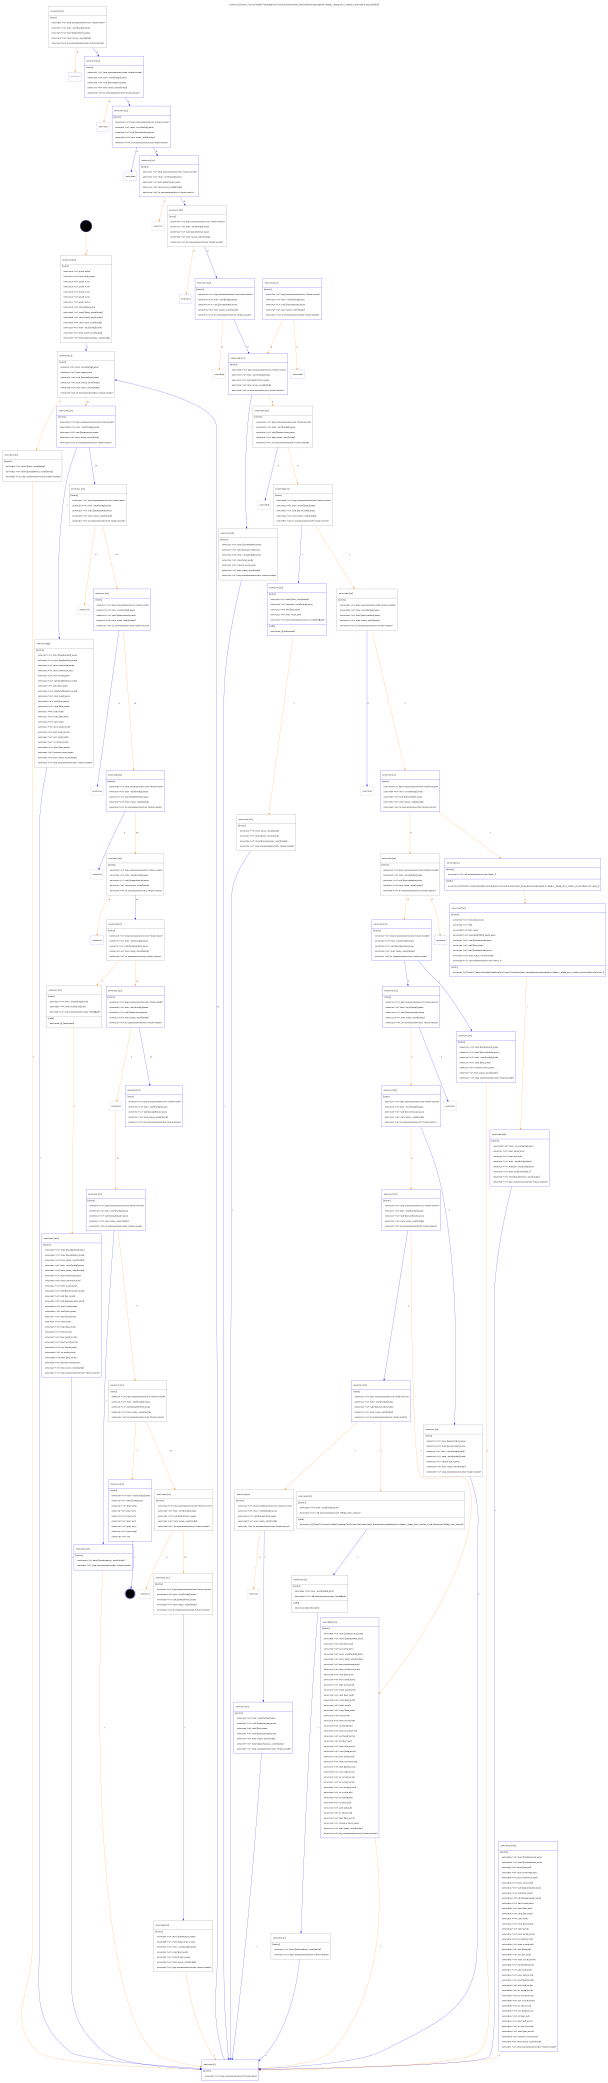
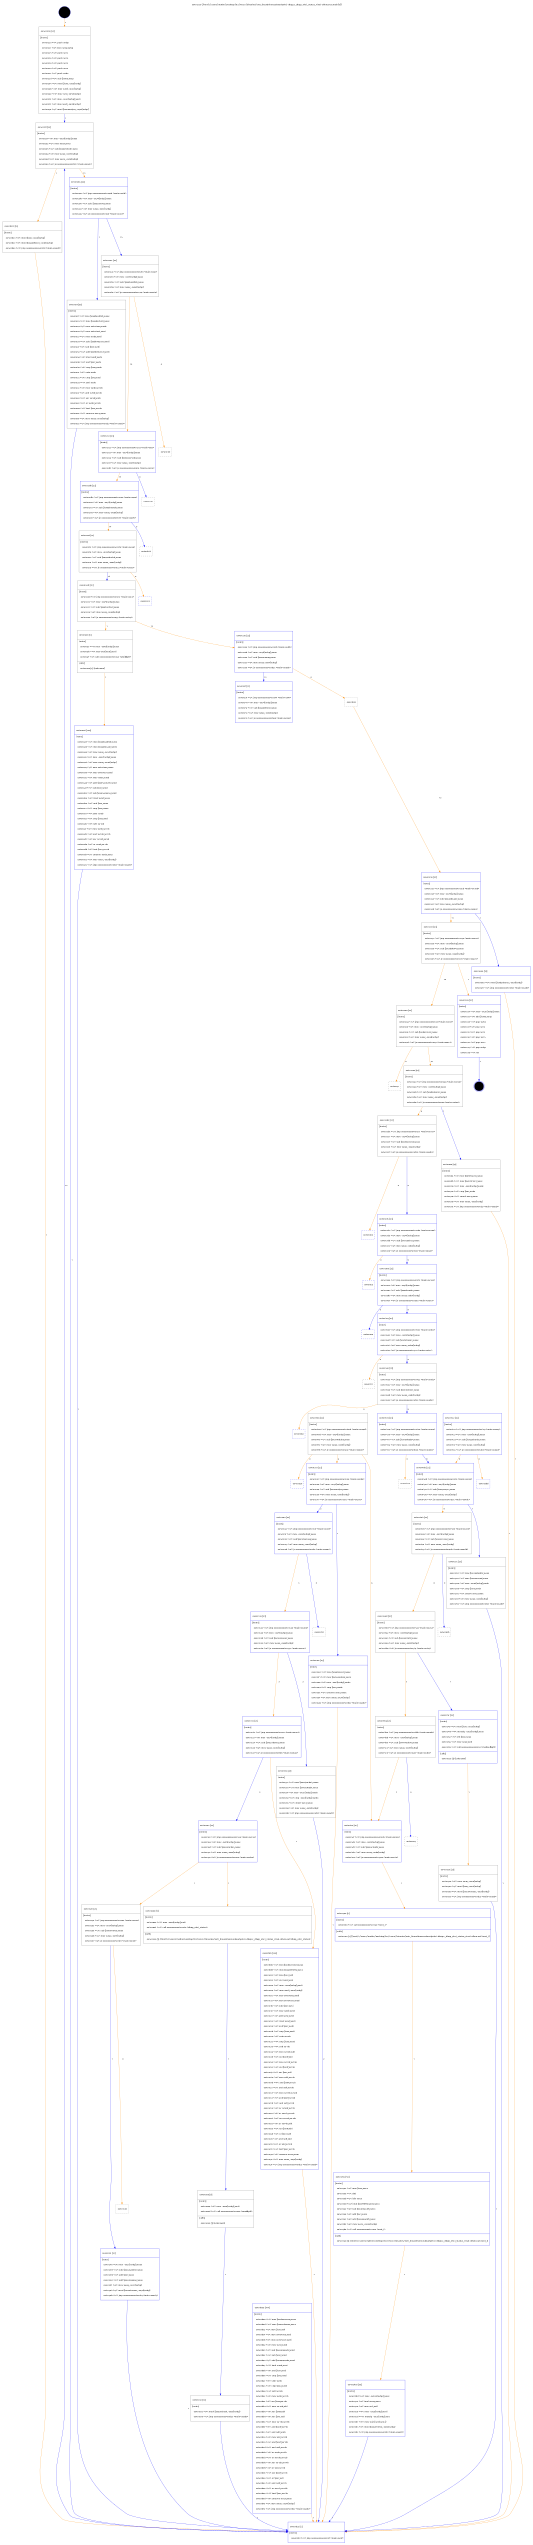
(410, 832) -> (371, 1636)
none -> (421, 1110)
